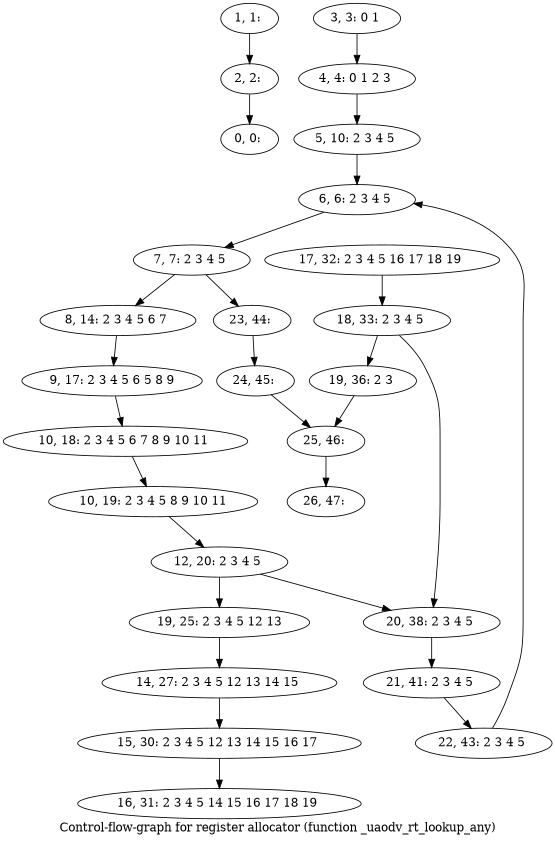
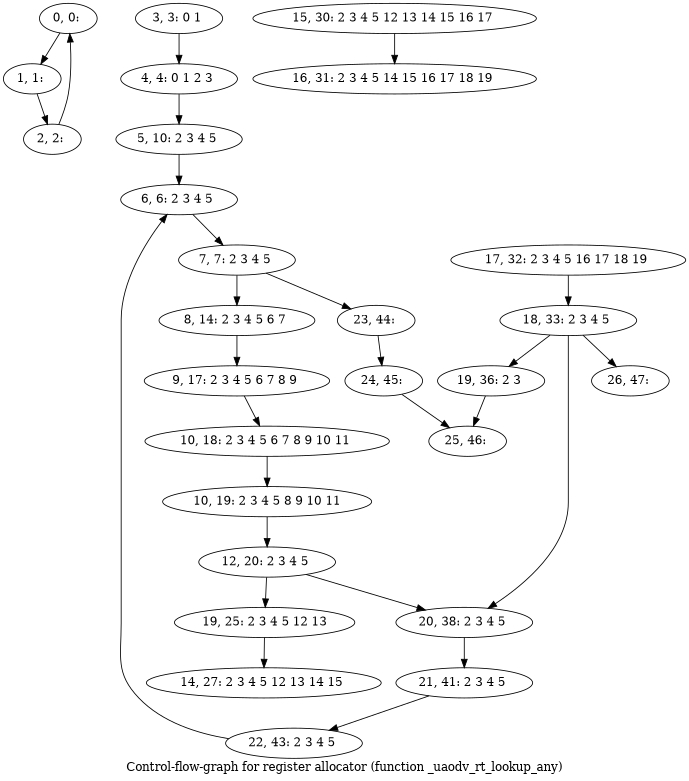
none -> (53, 45)
(112, 381) -> (237, 381)
(326, 467) -> (597, 348)
(219, 709) -> none
